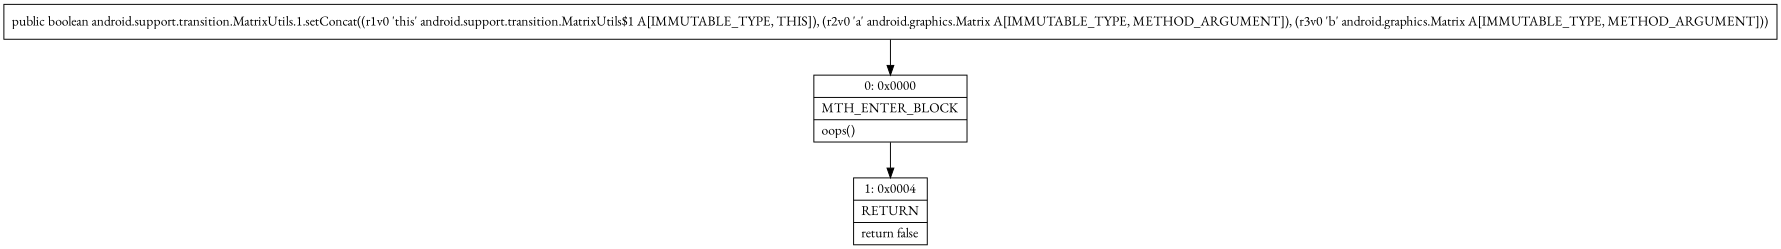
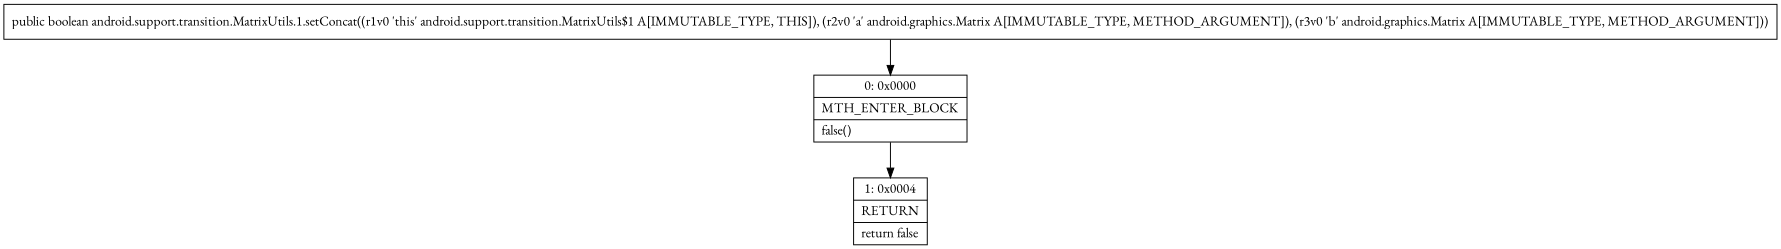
(839, 130) -> (837, 130)
